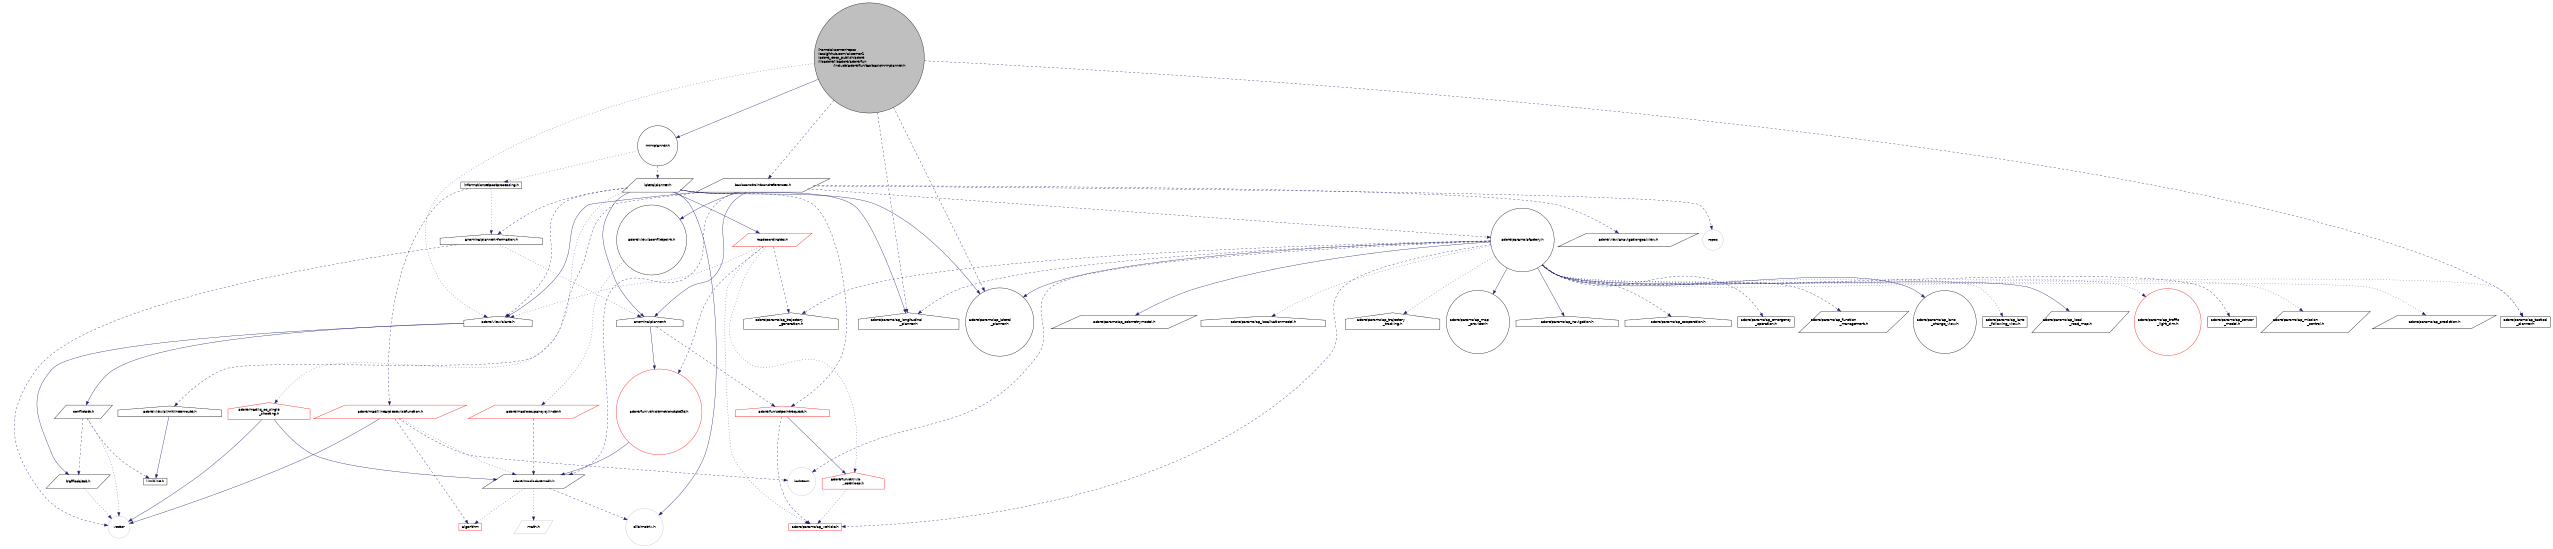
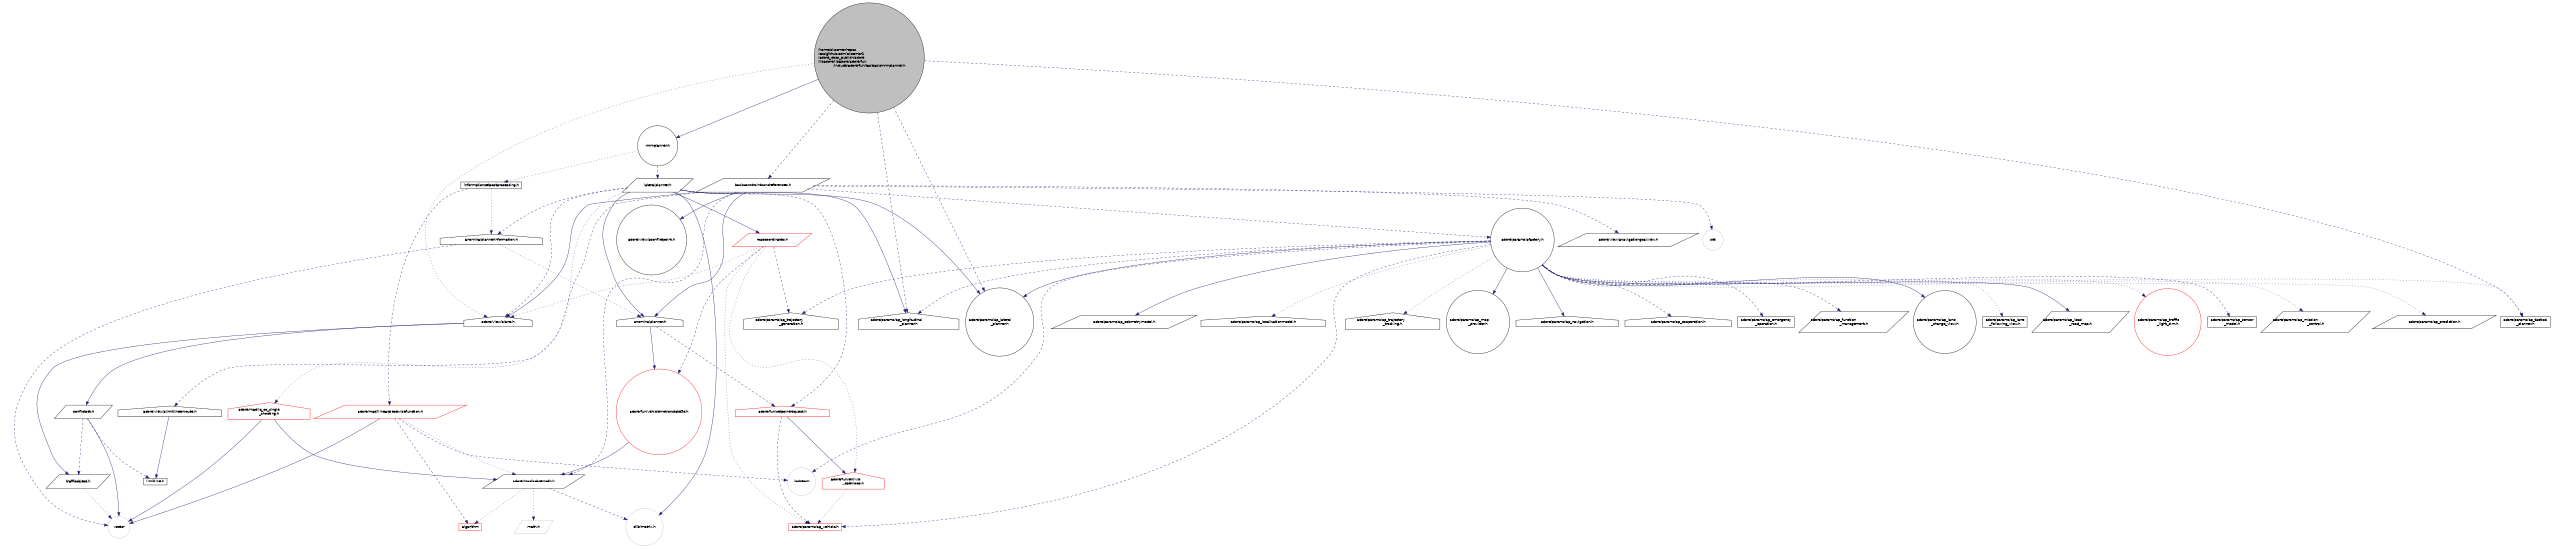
(1713, 240) -> (1713, 240)
(534, 412) -> none
(111, 463) -> (111, 463)
